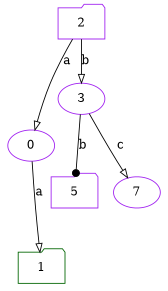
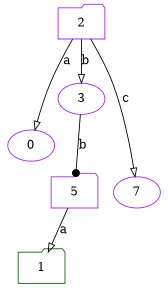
(106, 142) -> (119, 101)
(35, 202) -> (60, 226)
